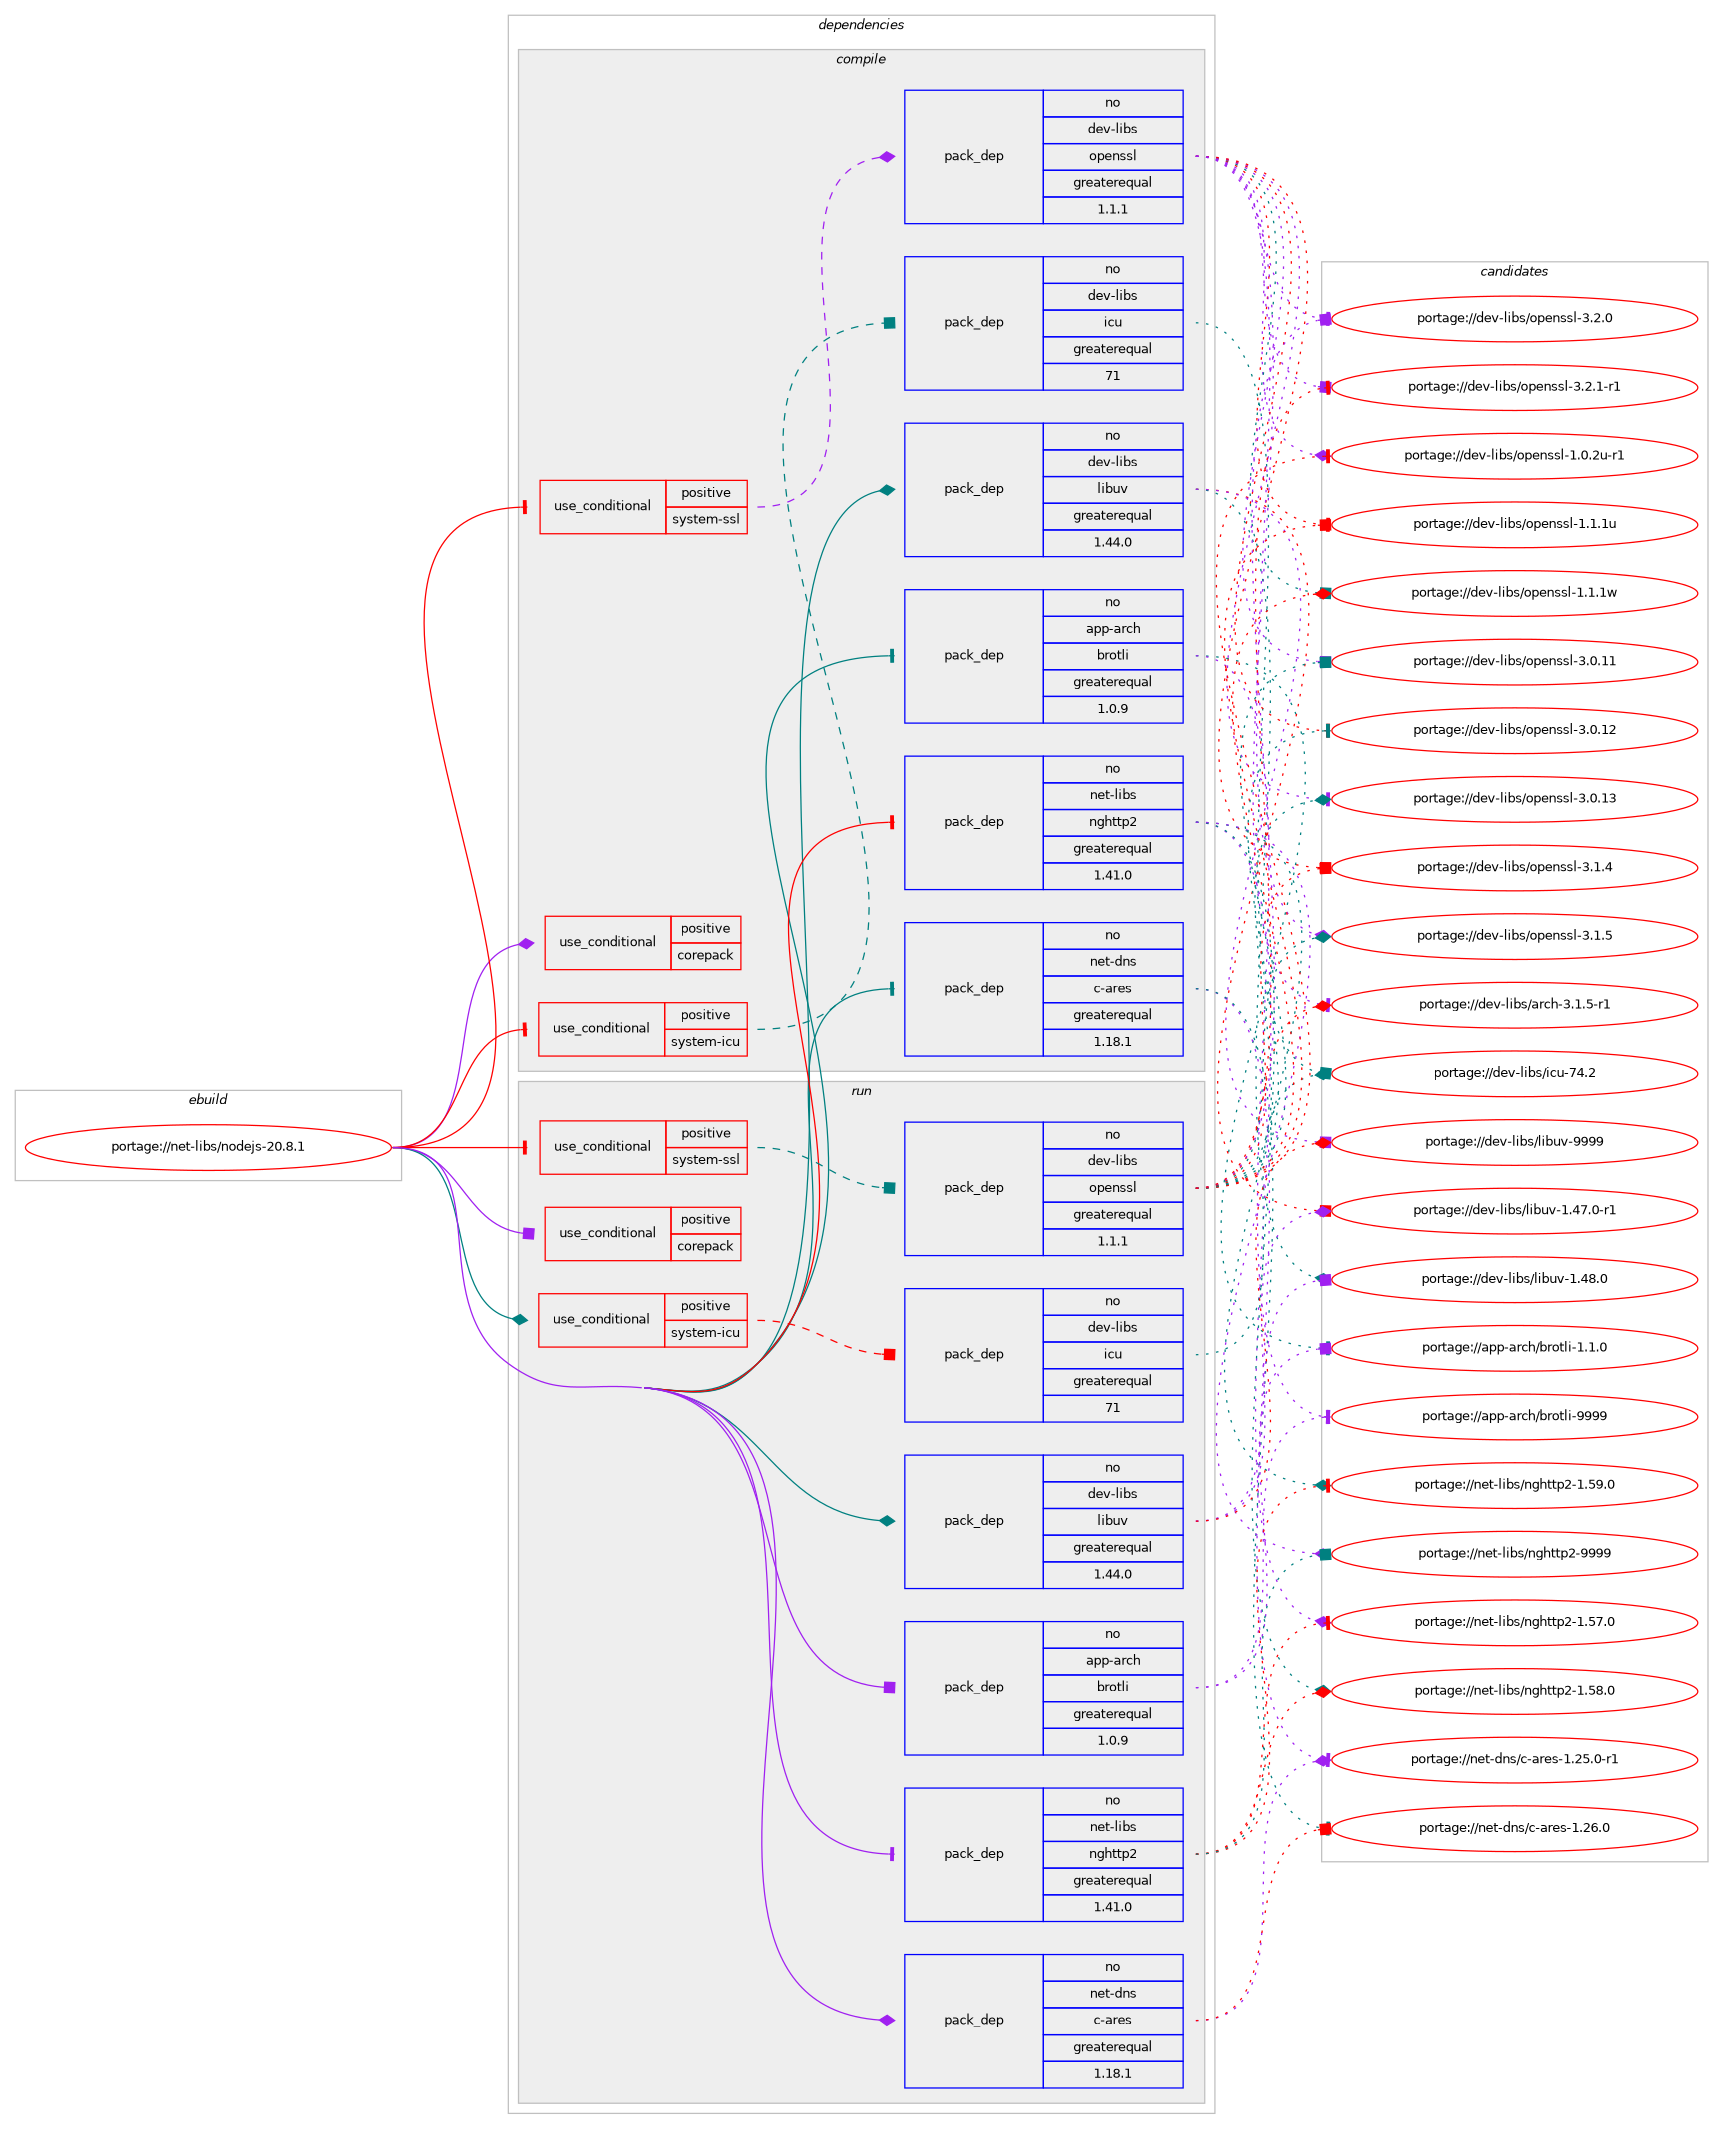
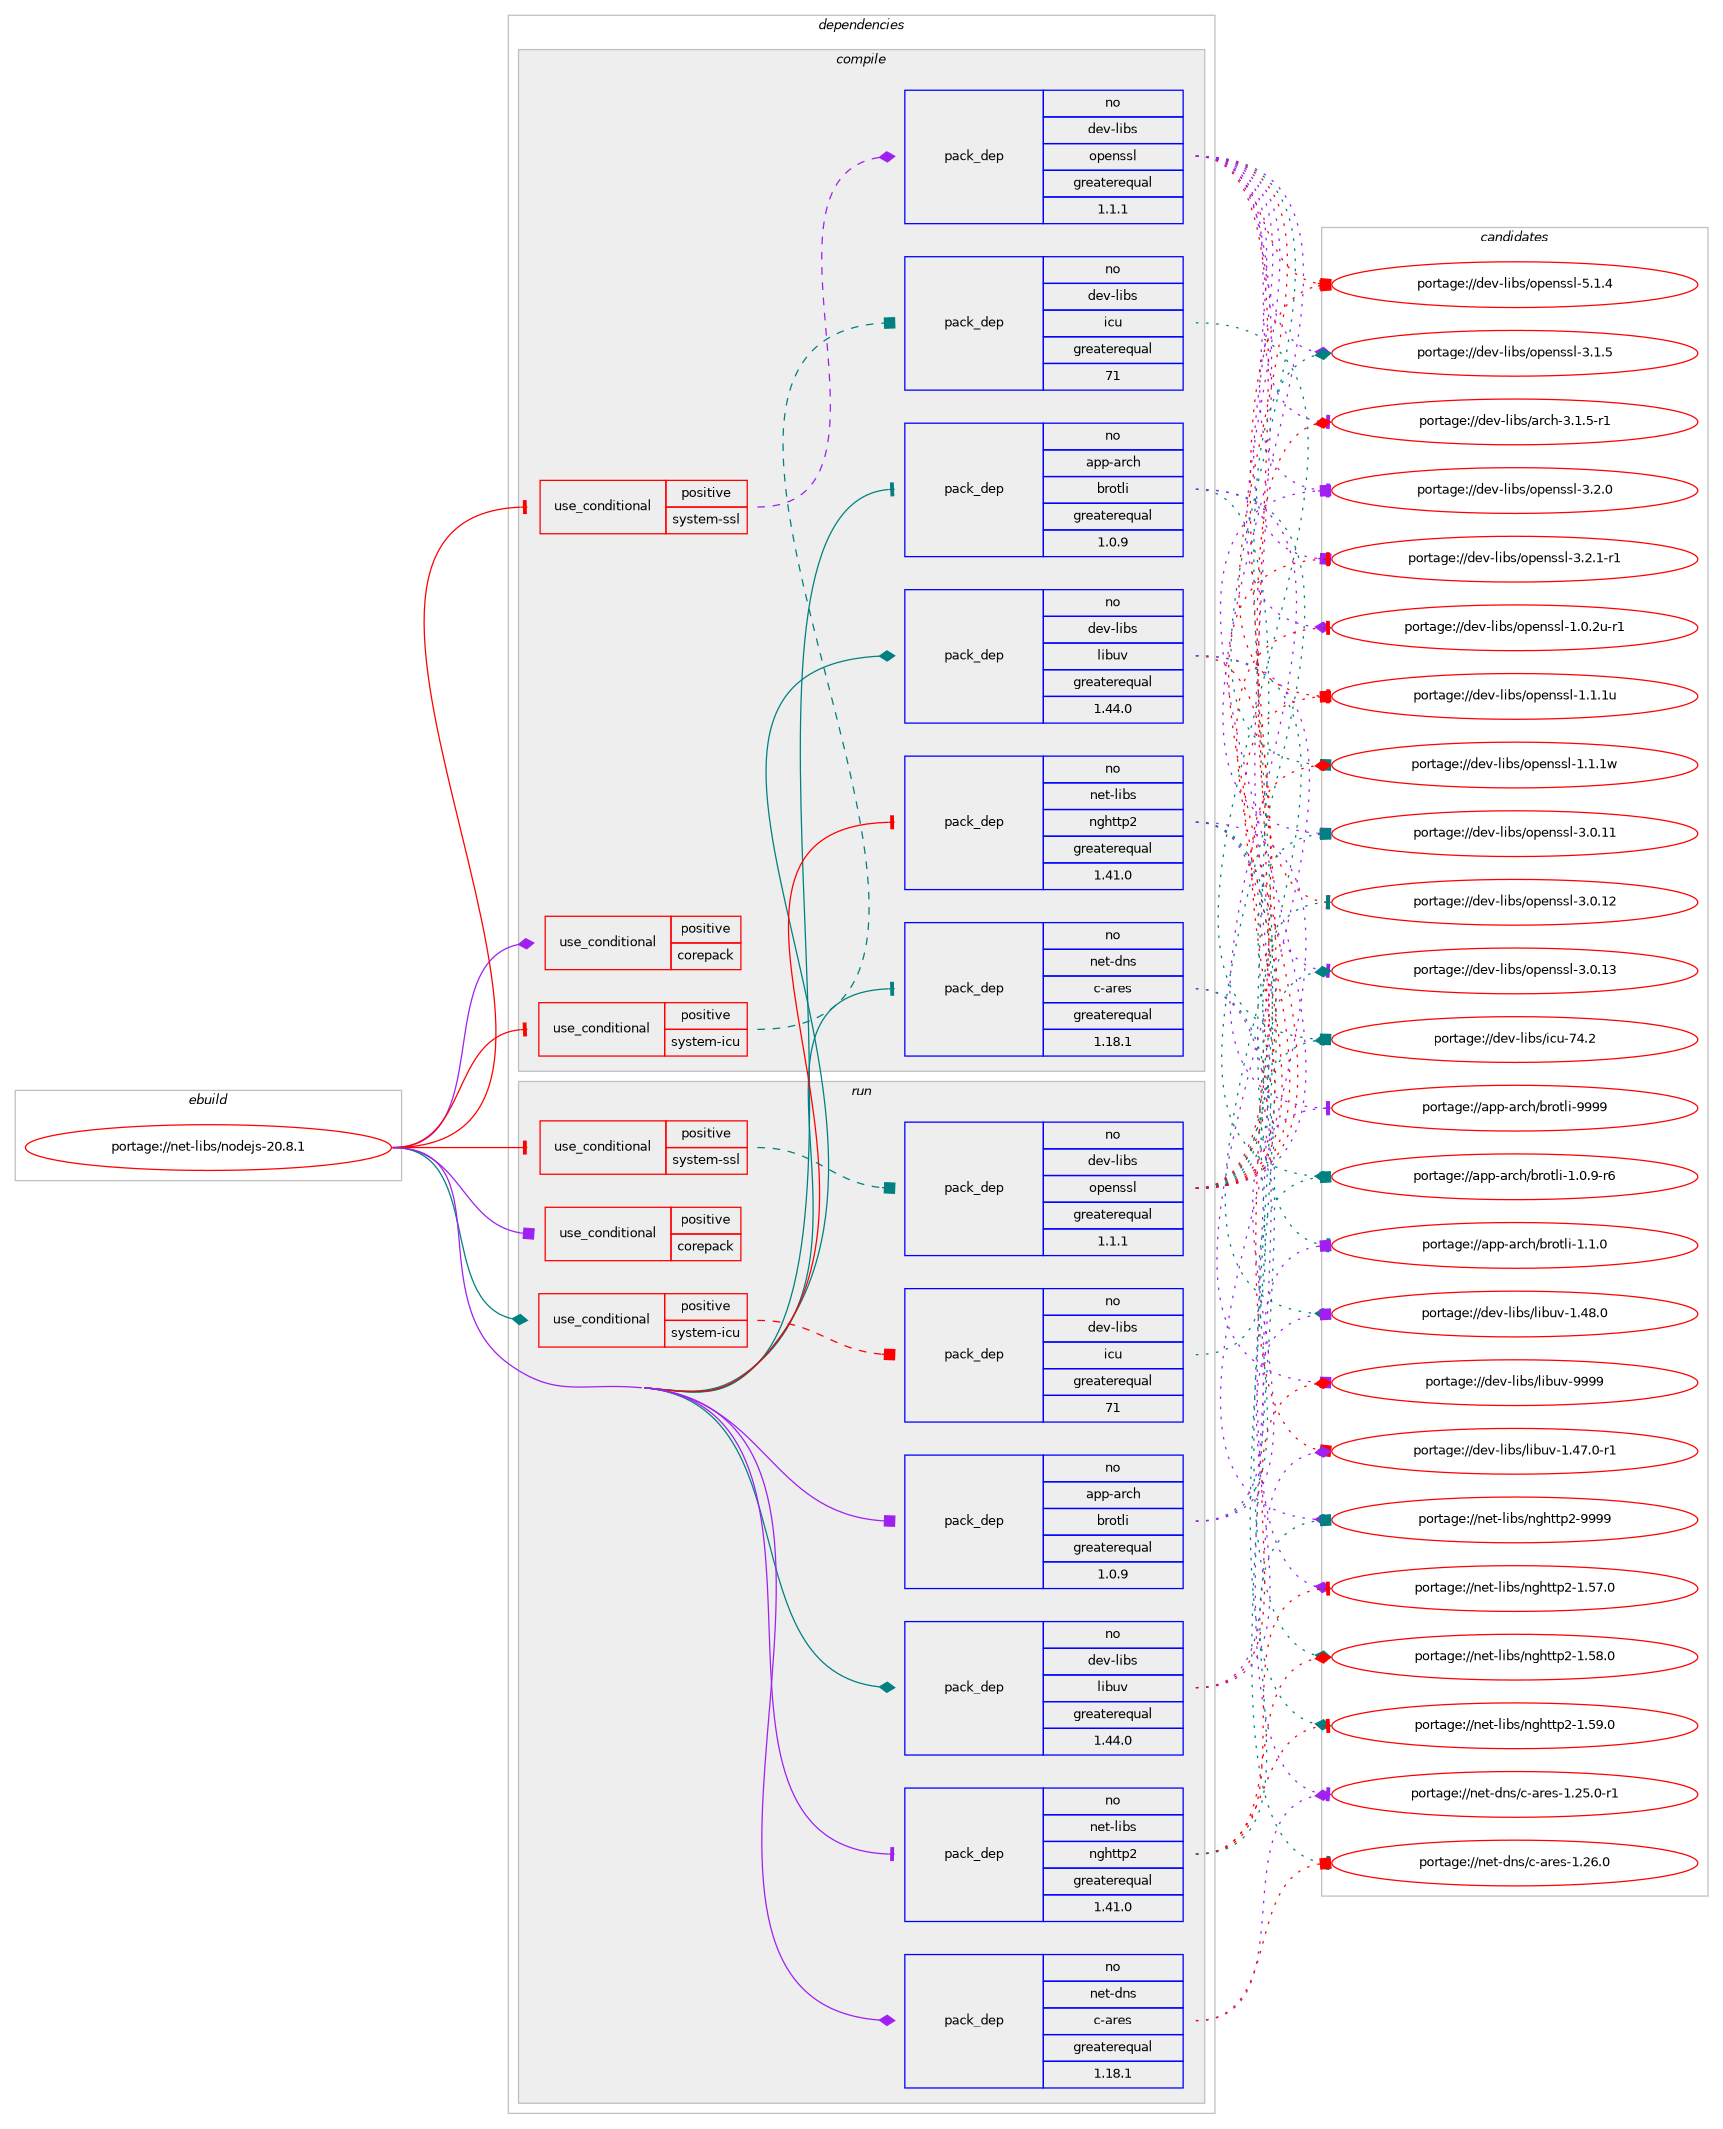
(1515, 868) -> (1515, 285)
none -> (1515, 1177)
